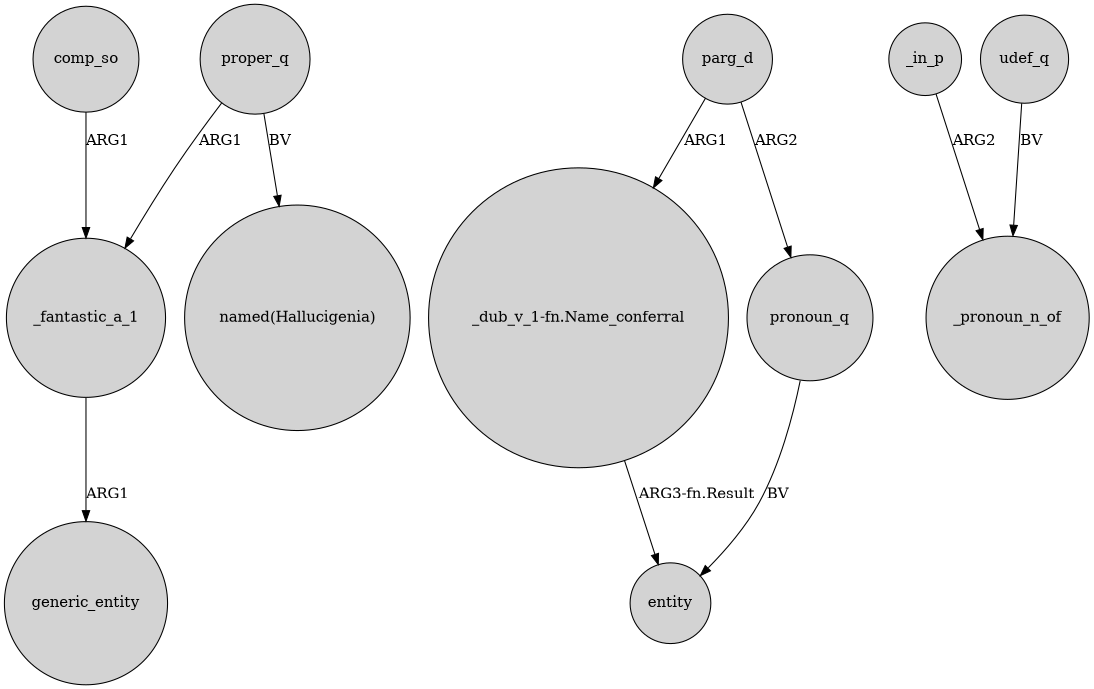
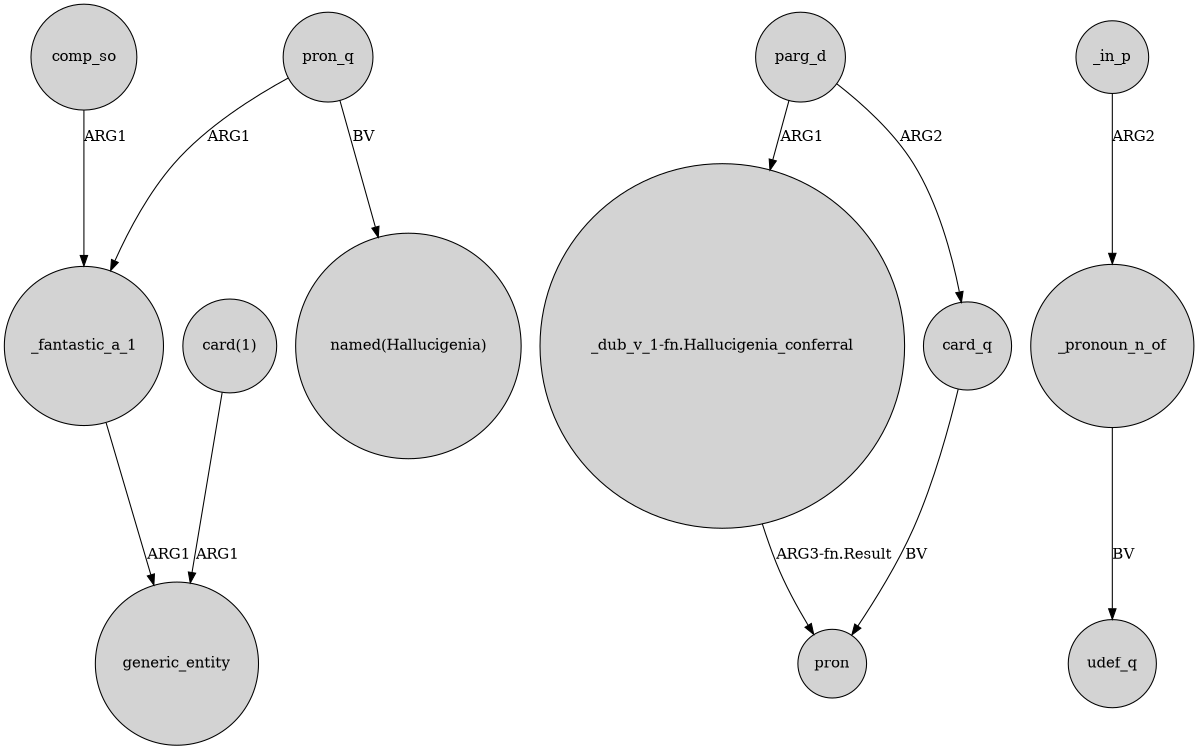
(255, 59) -> (328, 57)
(1018, 164) -> (1112, 518)
(579, 318) -> (722, 346)
(810, 318) -> (968, 346)
none -> (230, 346)
(670, 603) -> (832, 664)
